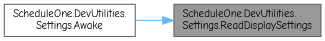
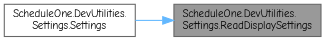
(70, 20) -> (70, 20)
